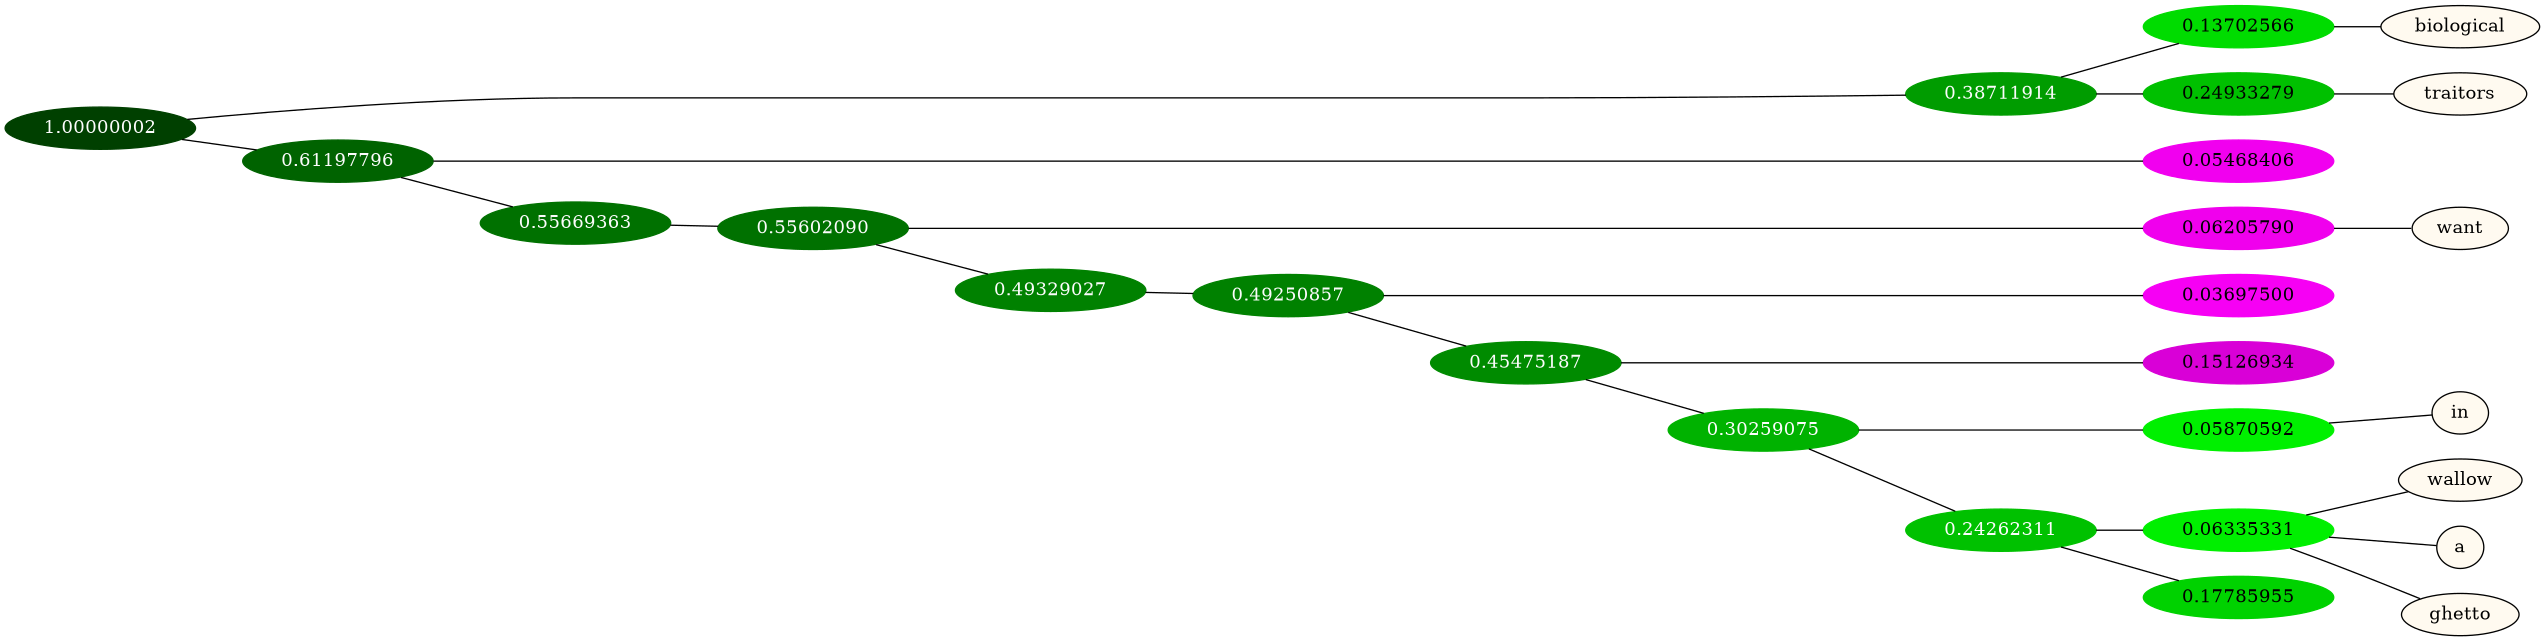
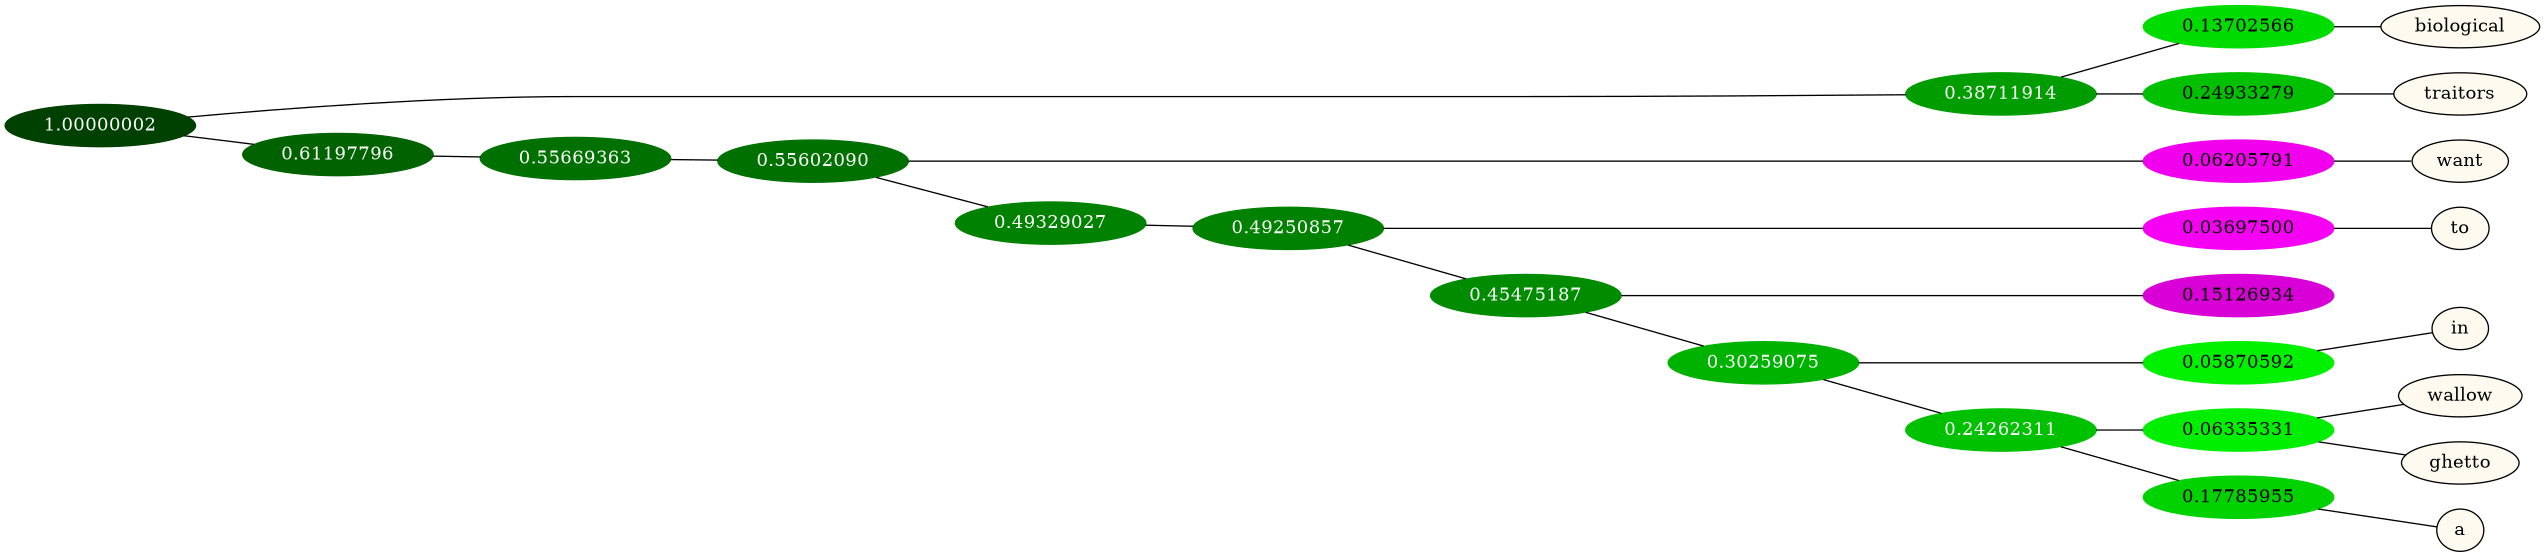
(2239, 161) -> none
(2239, 228) -> (2239, 161)
none -> (2460, 228)
(2383, 541) -> (2378, 518)
